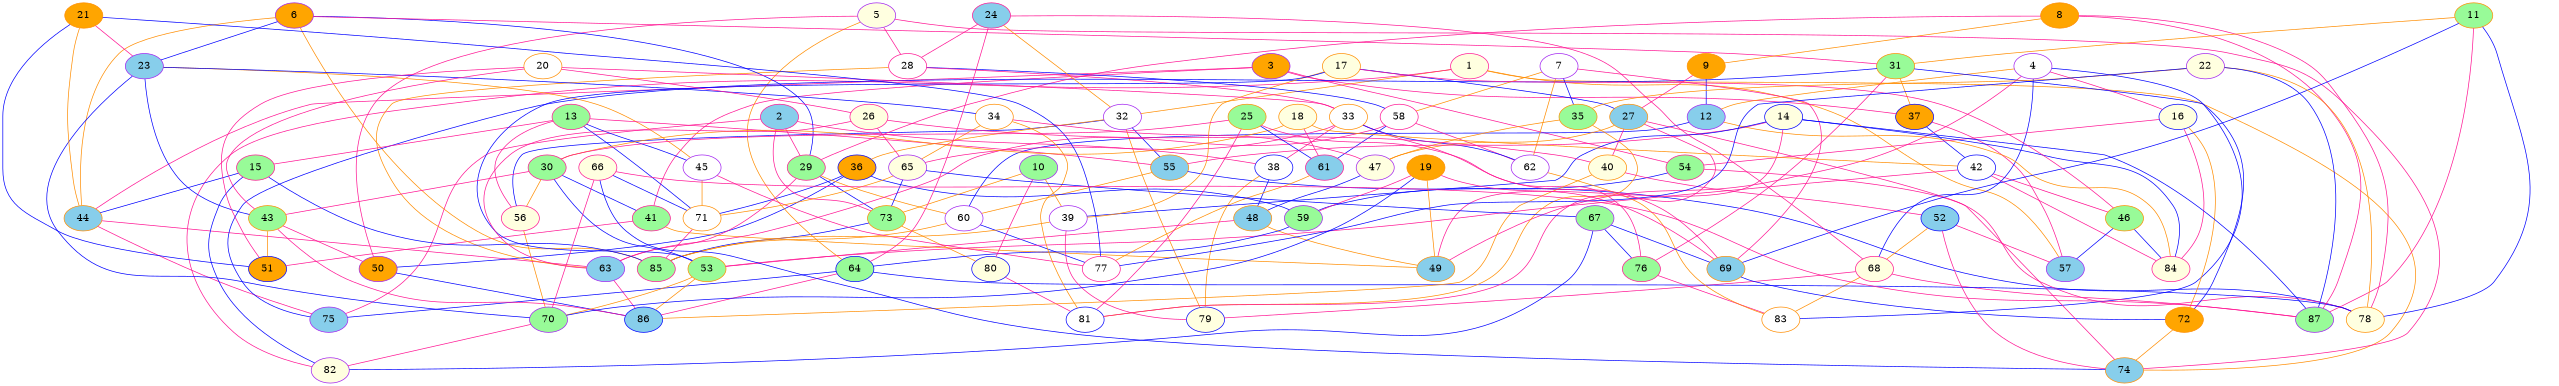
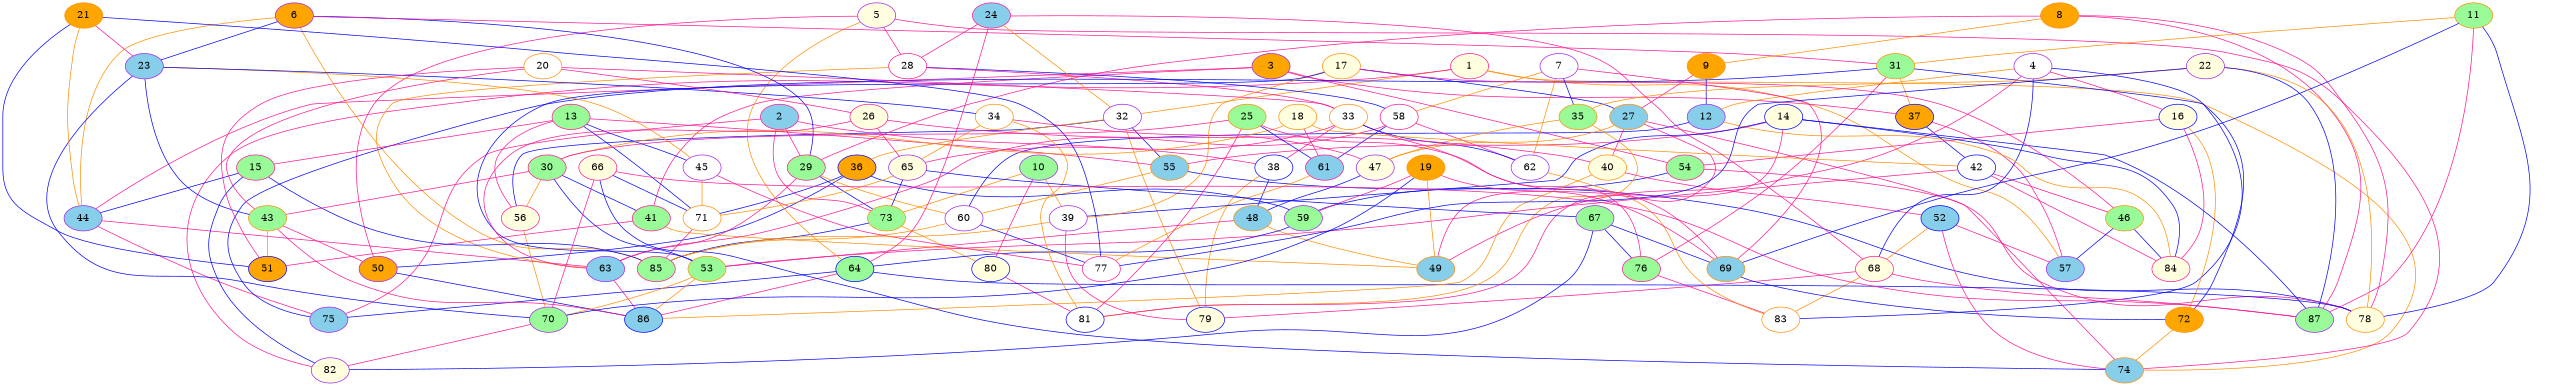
(83, 218) -> (83, 218)
